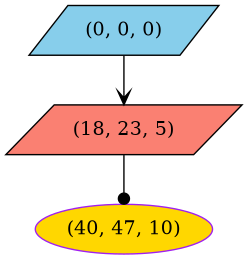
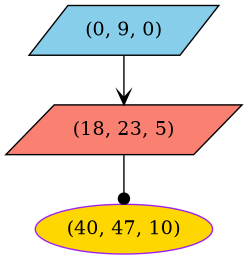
(124, 30) -> (124, 30)
